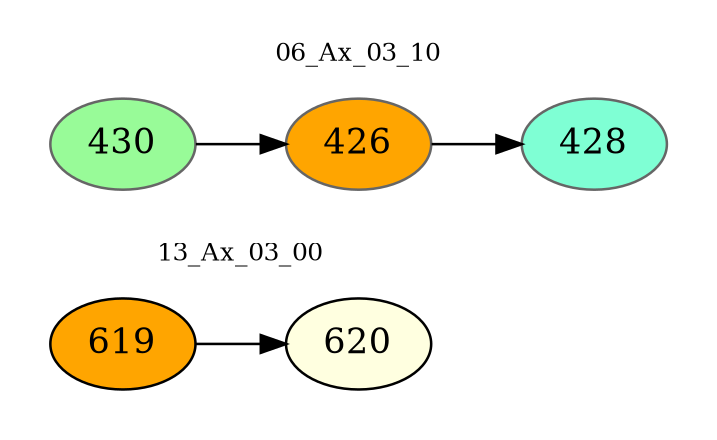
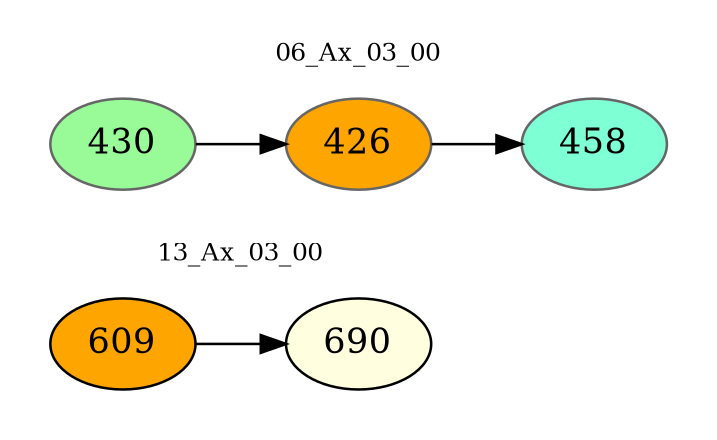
(359, 54) -> (359, 54)
(594, 144) -> (594, 144)
(123, 344) -> (123, 344)
(359, 344) -> (359, 344)
